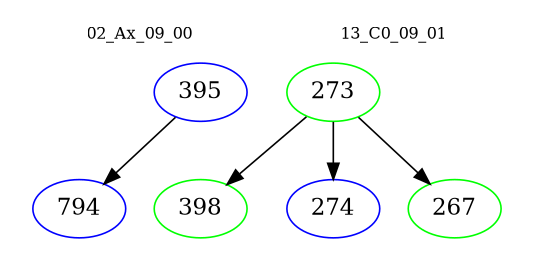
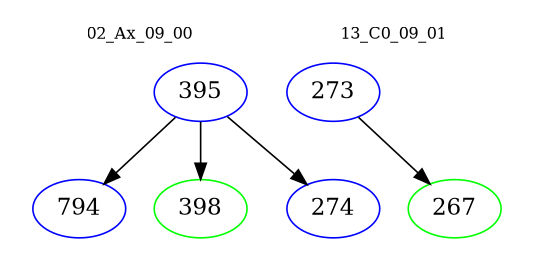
(333, 92) -> (333, 92)
(285, 135) -> (201, 143)
(333, 143) -> (249, 135)
